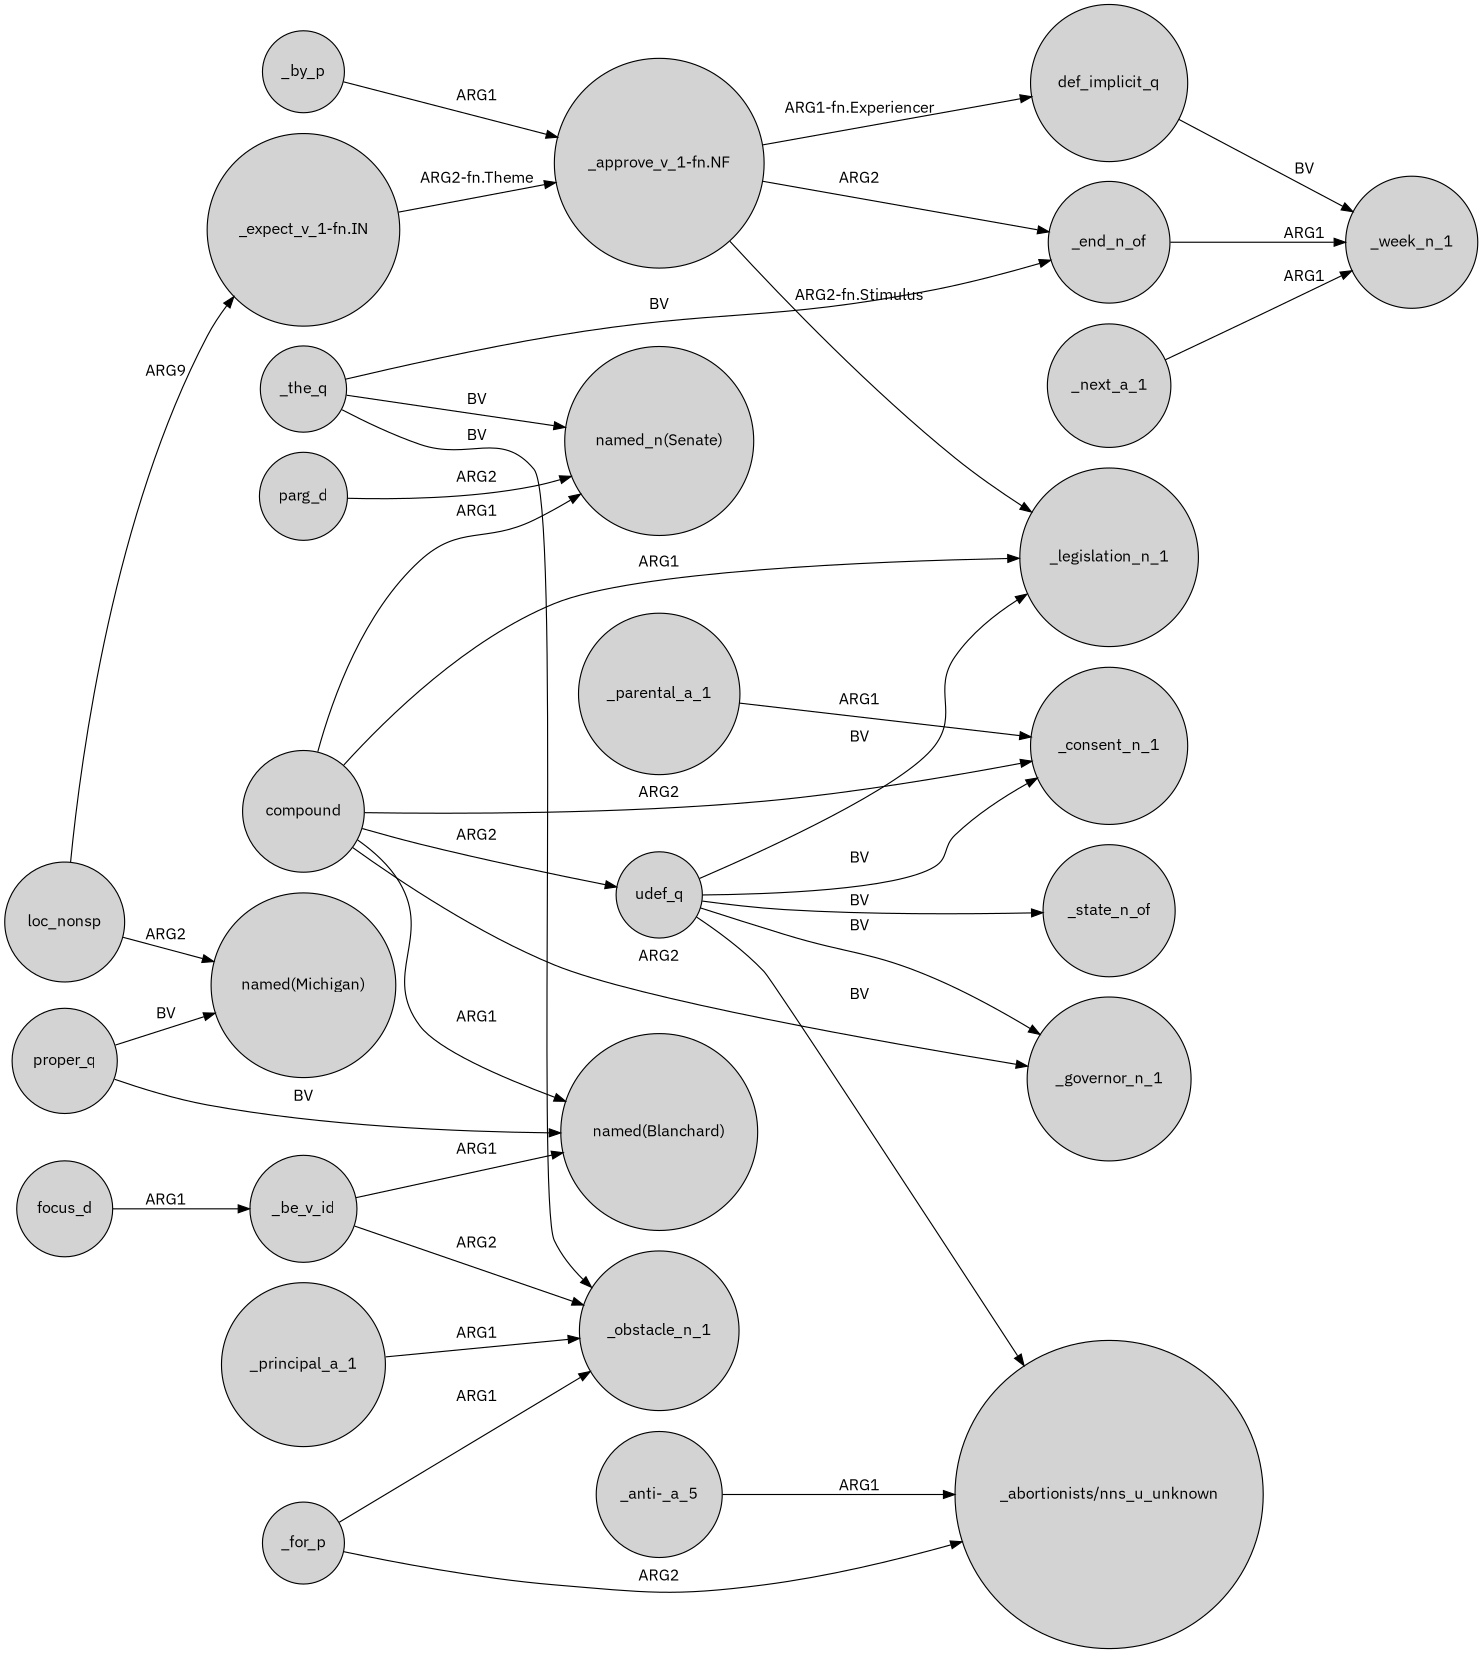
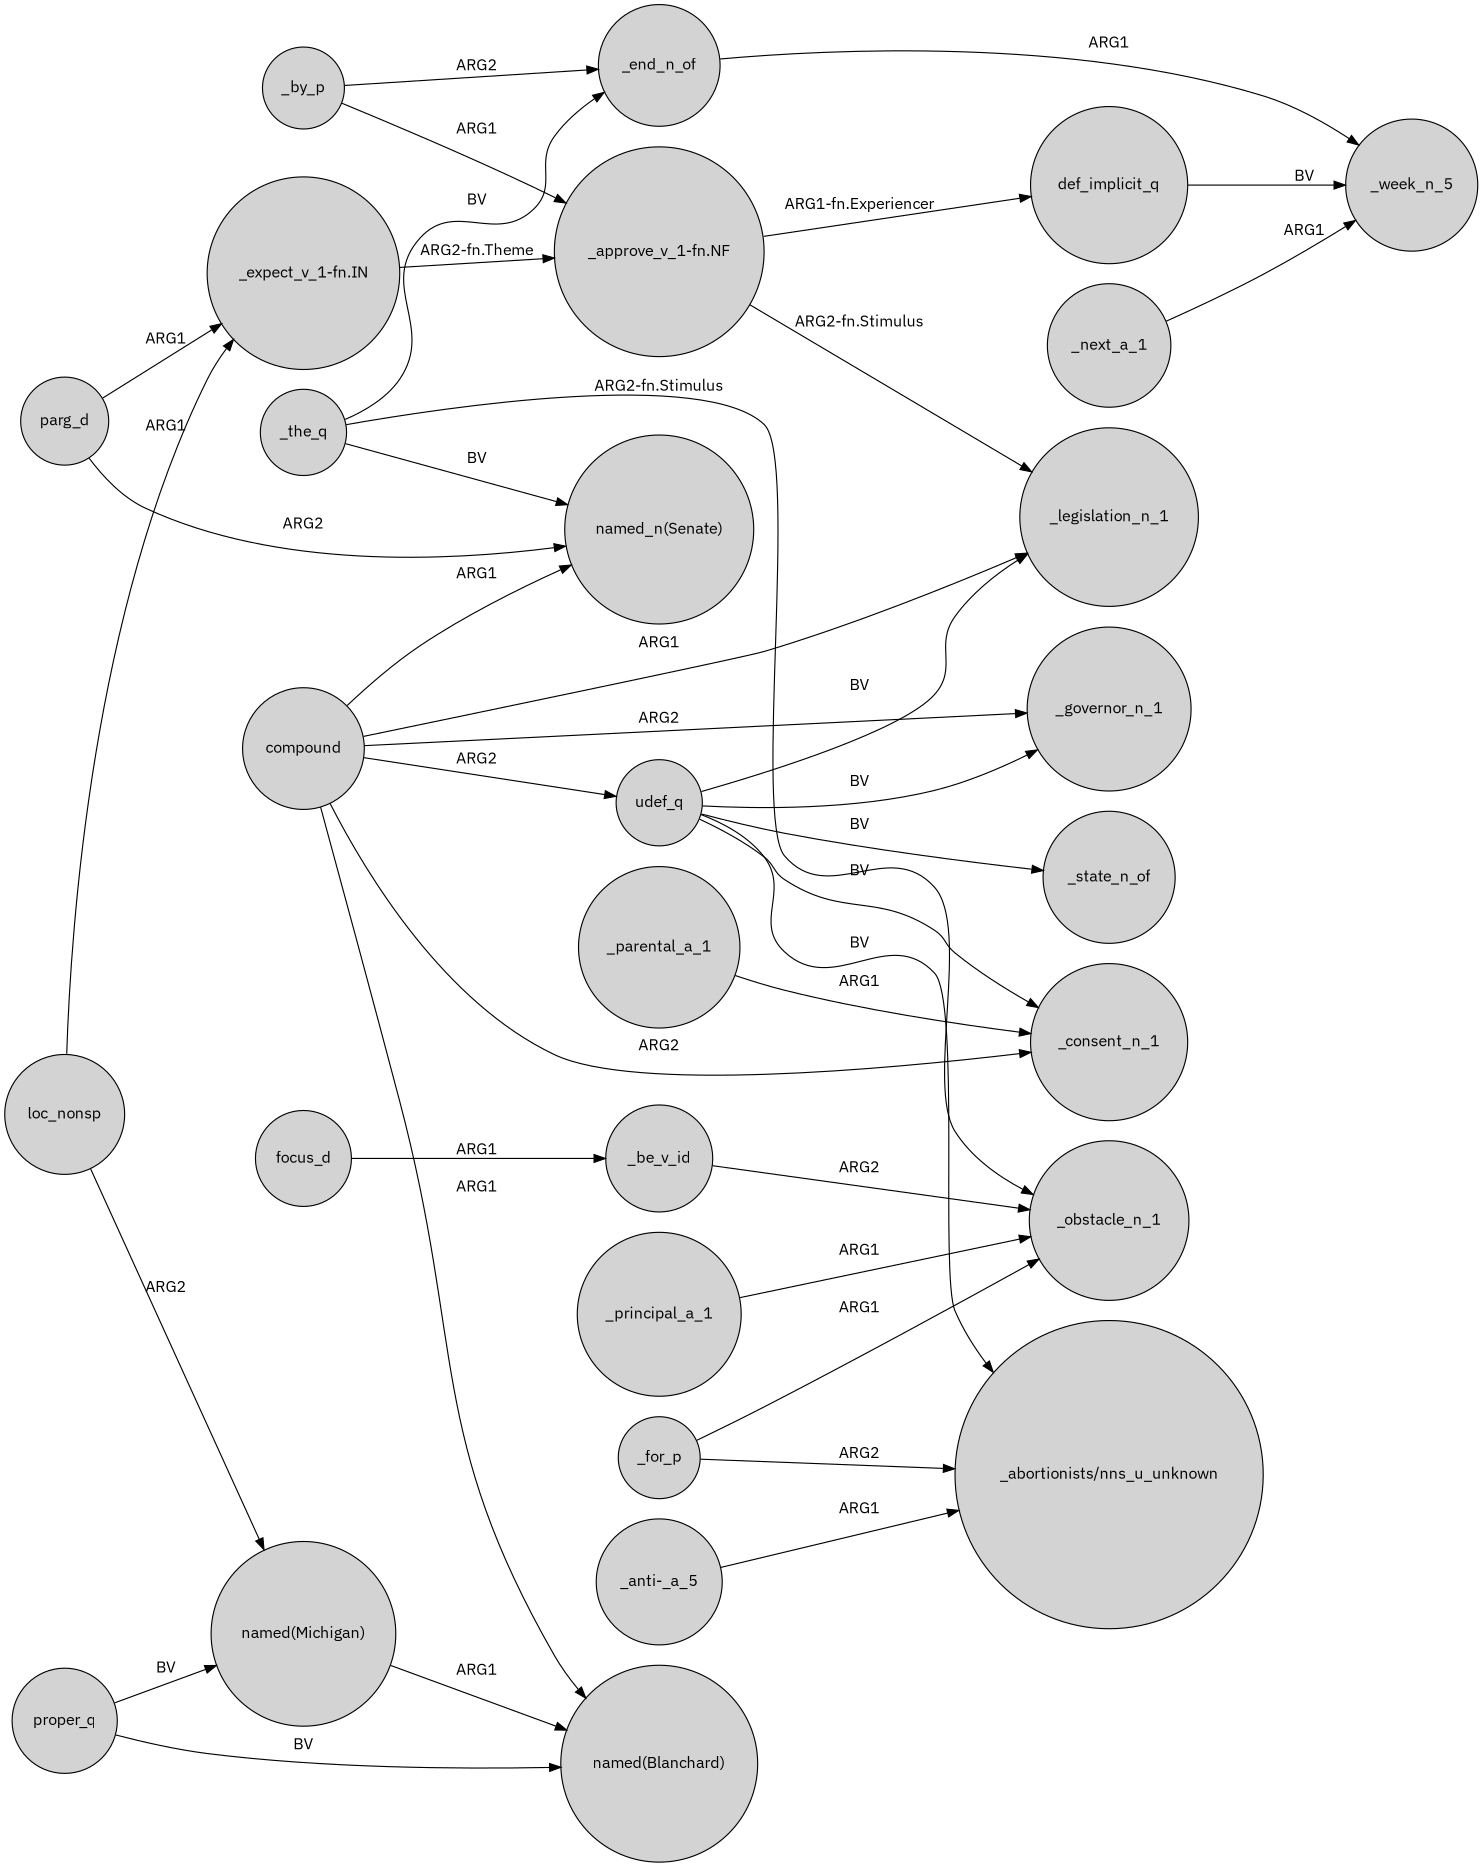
(900, 206) -> (466, 78)
(1412, 242) -> (1412, 185)
none -> (157, 364)
(166, 371) -> (166, 426)
(477, 436) -> (659, 387)
(454, 1176) -> (473, 1696)
